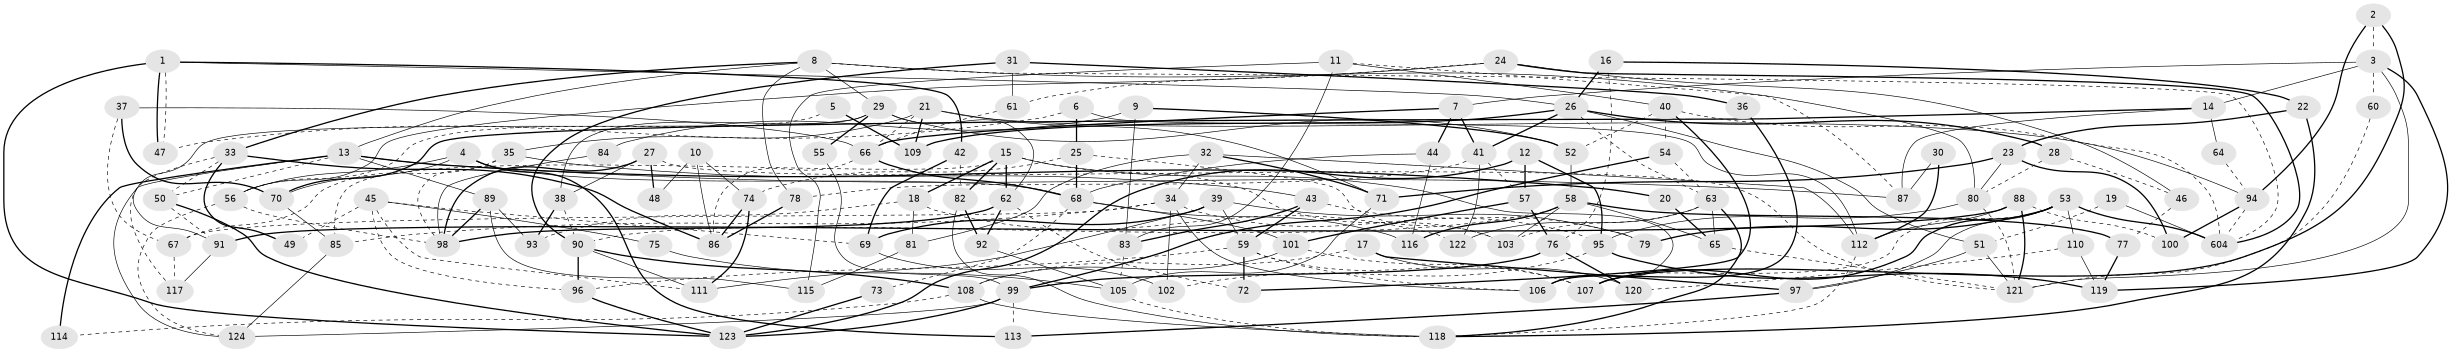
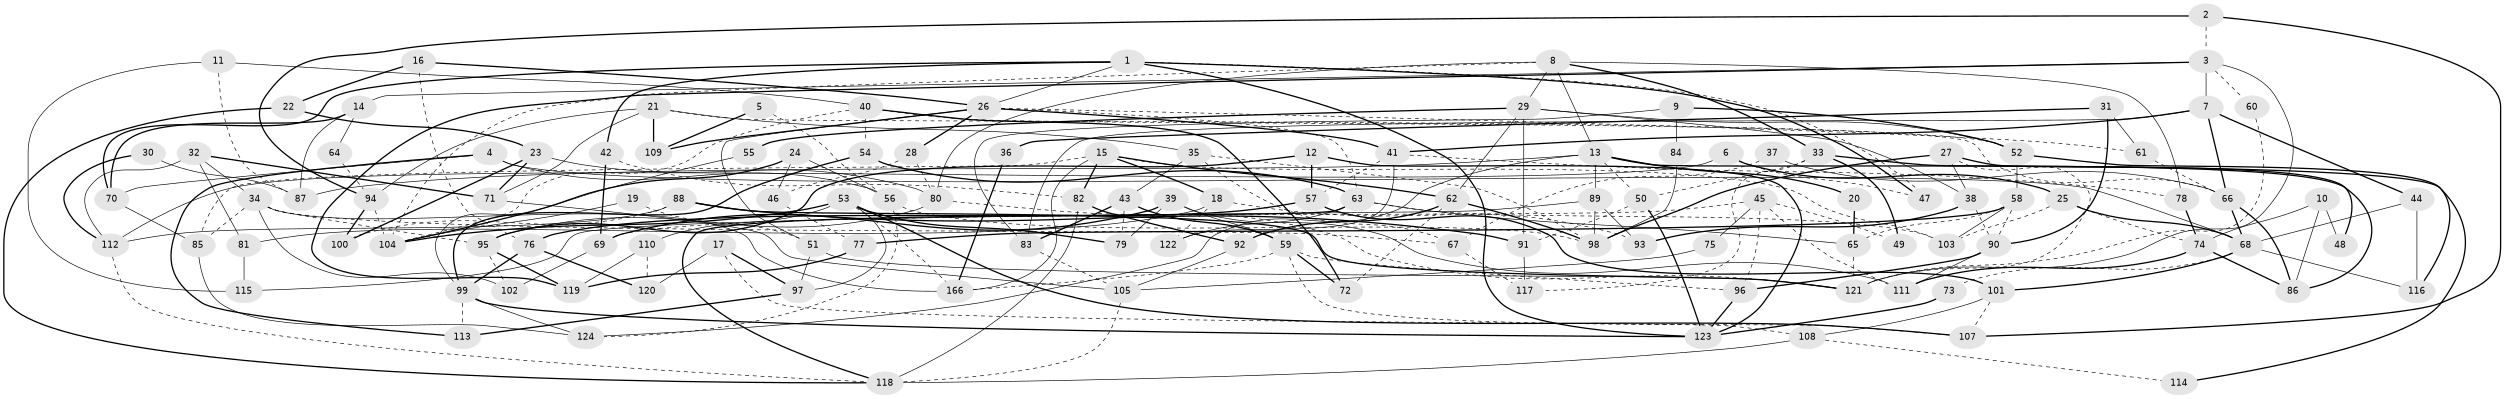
(1255, 78) -> (1338, 117)
(1689, 176) -> (1112, 176)
(174, 183) -> (632, 70)
(727, 187) -> (2274, 243)
(1253, 200) -> (1580, 122)
(1622, 213) -> (1935, 222)
(1186, 217) -> (2125, 278)
(755, 222) -> (2189, 217)
(1491, 222) -> (2288, 168)
(465, 224) -> (1595, 222)
(2220, 245) -> (388, 245)
(718, 266) -> none
(1538, 291) -> (955, 291)
